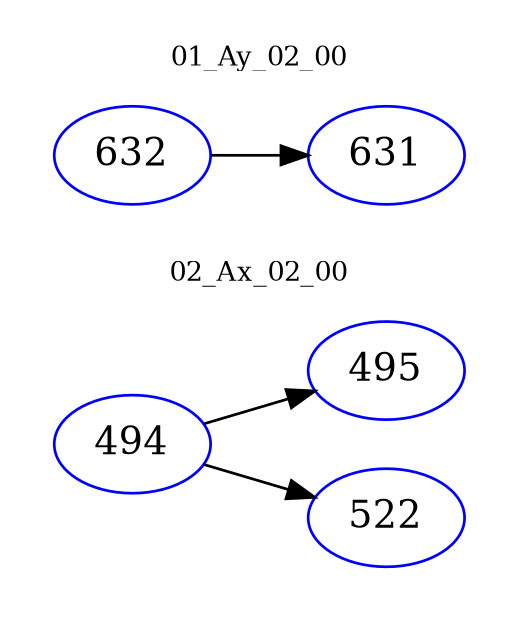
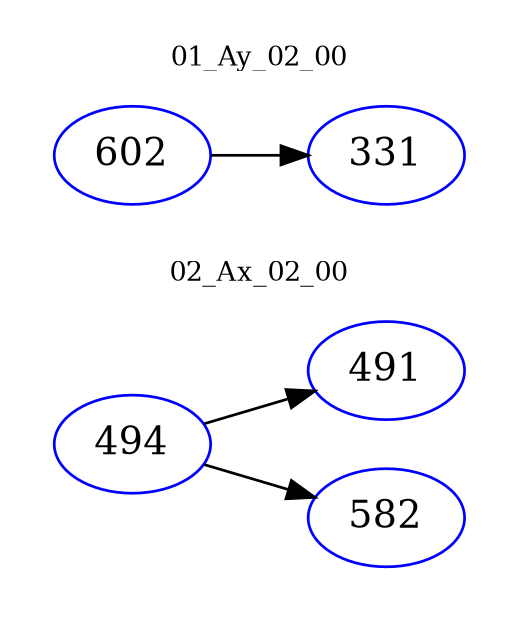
(132, 155) -> (132, 155)
(386, 155) -> (386, 155)
(386, 371) -> (386, 371)
(386, 518) -> (386, 518)
